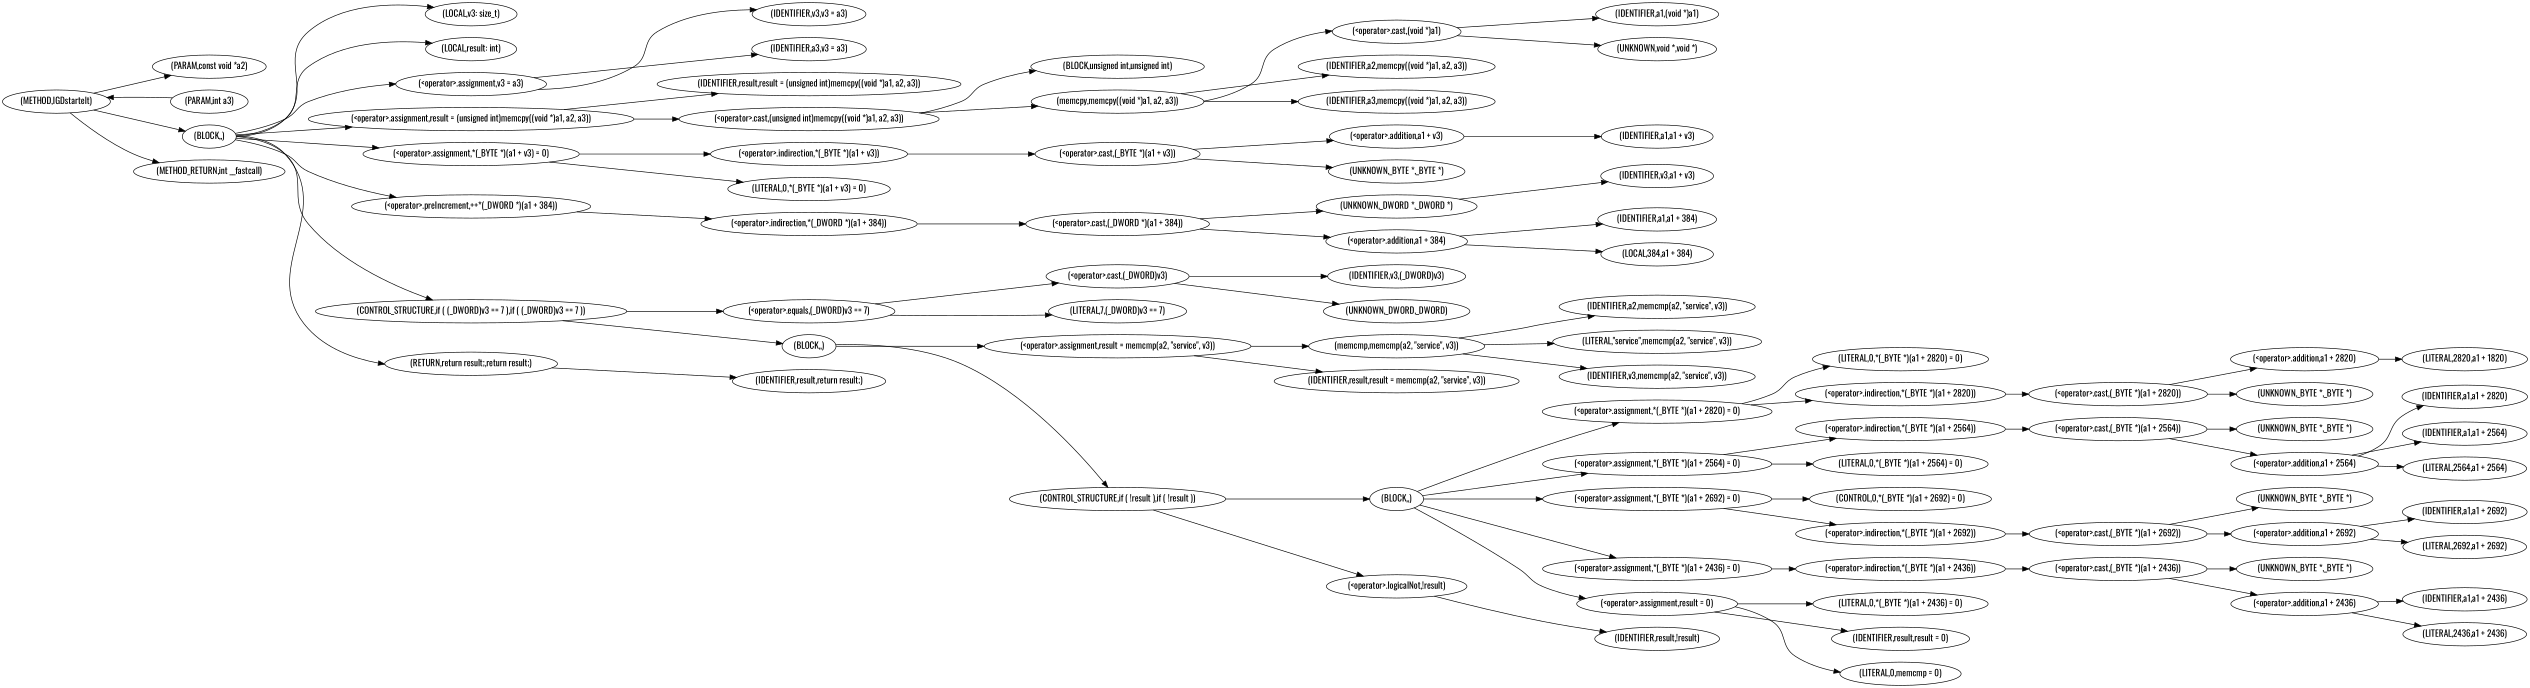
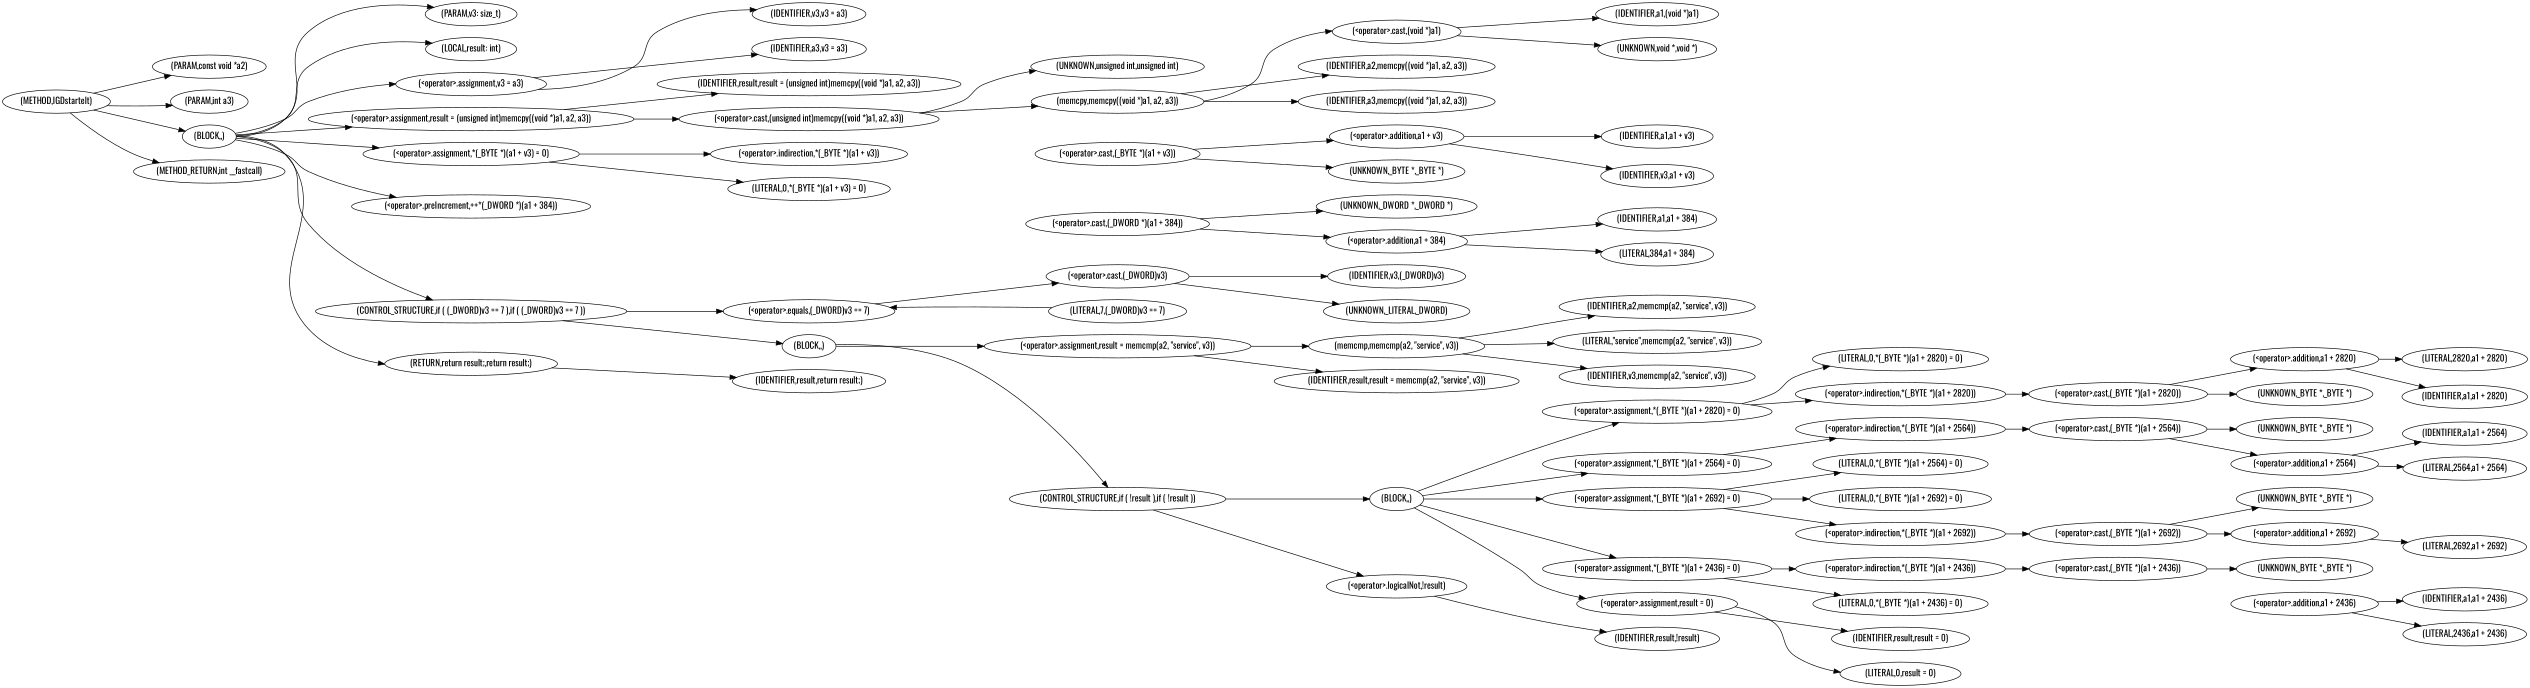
(471, 14) -> (471, 14)
(1118, 67) -> (1118, 67)
(143, 97) -> (136, 106)
(968, 154) -> none
(1530, 191) -> (1528, 155)
(809, 224) -> none
(1657, 254) -> (1657, 254)
(1397, 311) -> (1397, 311)
(968, 316) -> (974, 307)
(2465, 359) -> (2465, 359)
(2389, 434) -> (2383, 378)
(1789, 464) -> (1779, 482)
(1901, 499) -> (1901, 499)
(2465, 512) -> none
(2210, 586) -> none
(1772, 604) -> (1779, 586)
(1901, 674) -> (1901, 674)
